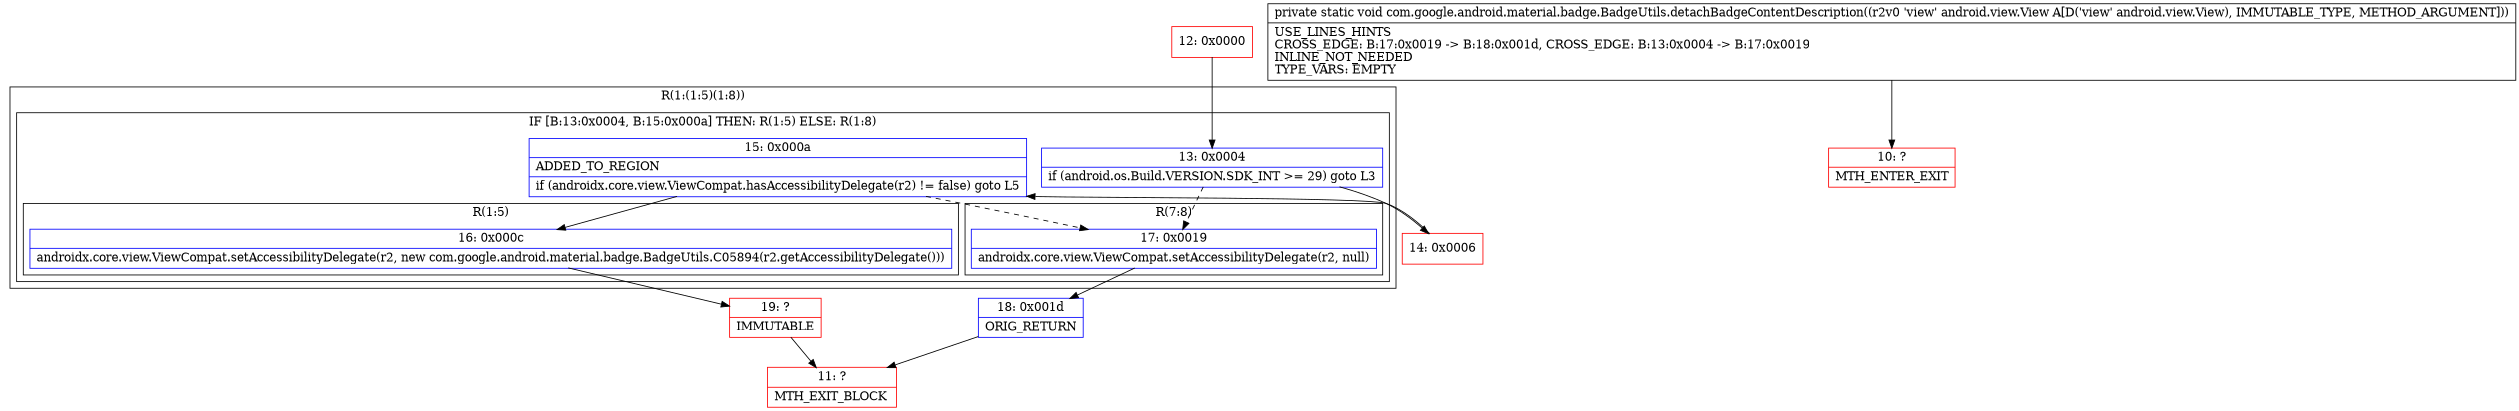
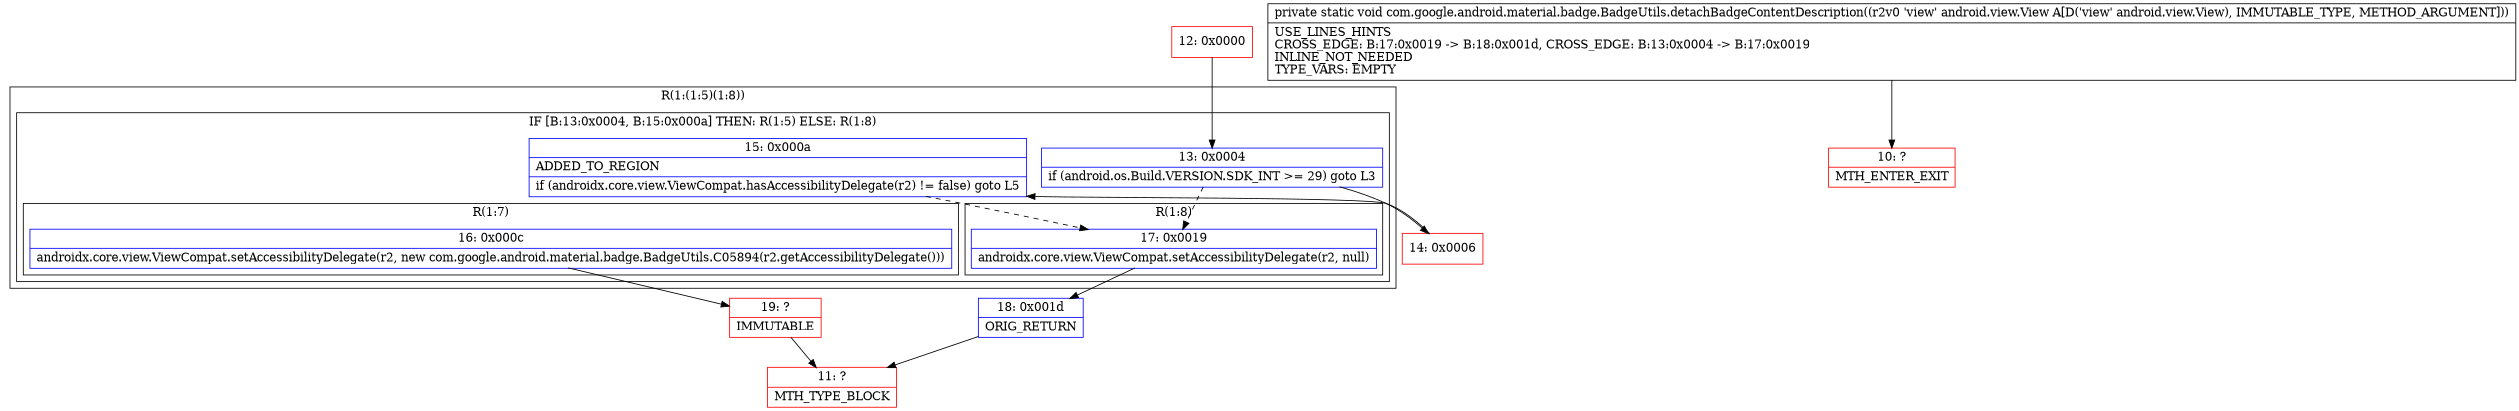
(621, 212) -> none
(491, 213) -> (491, 213)
(1174, 213) -> (1174, 213)
(831, 397) -> (832, 397)
